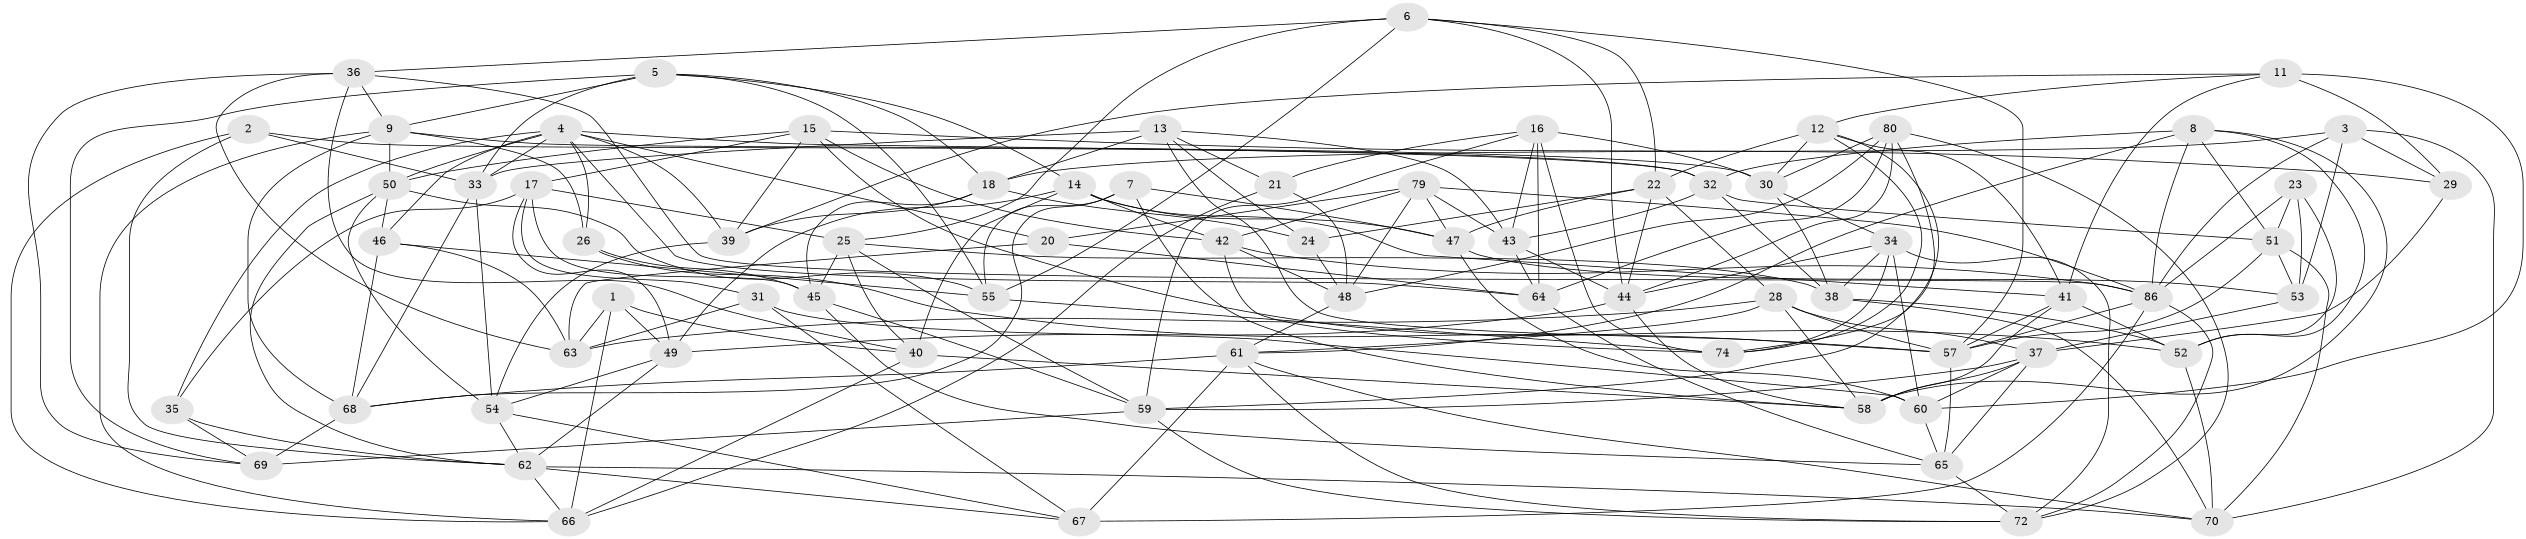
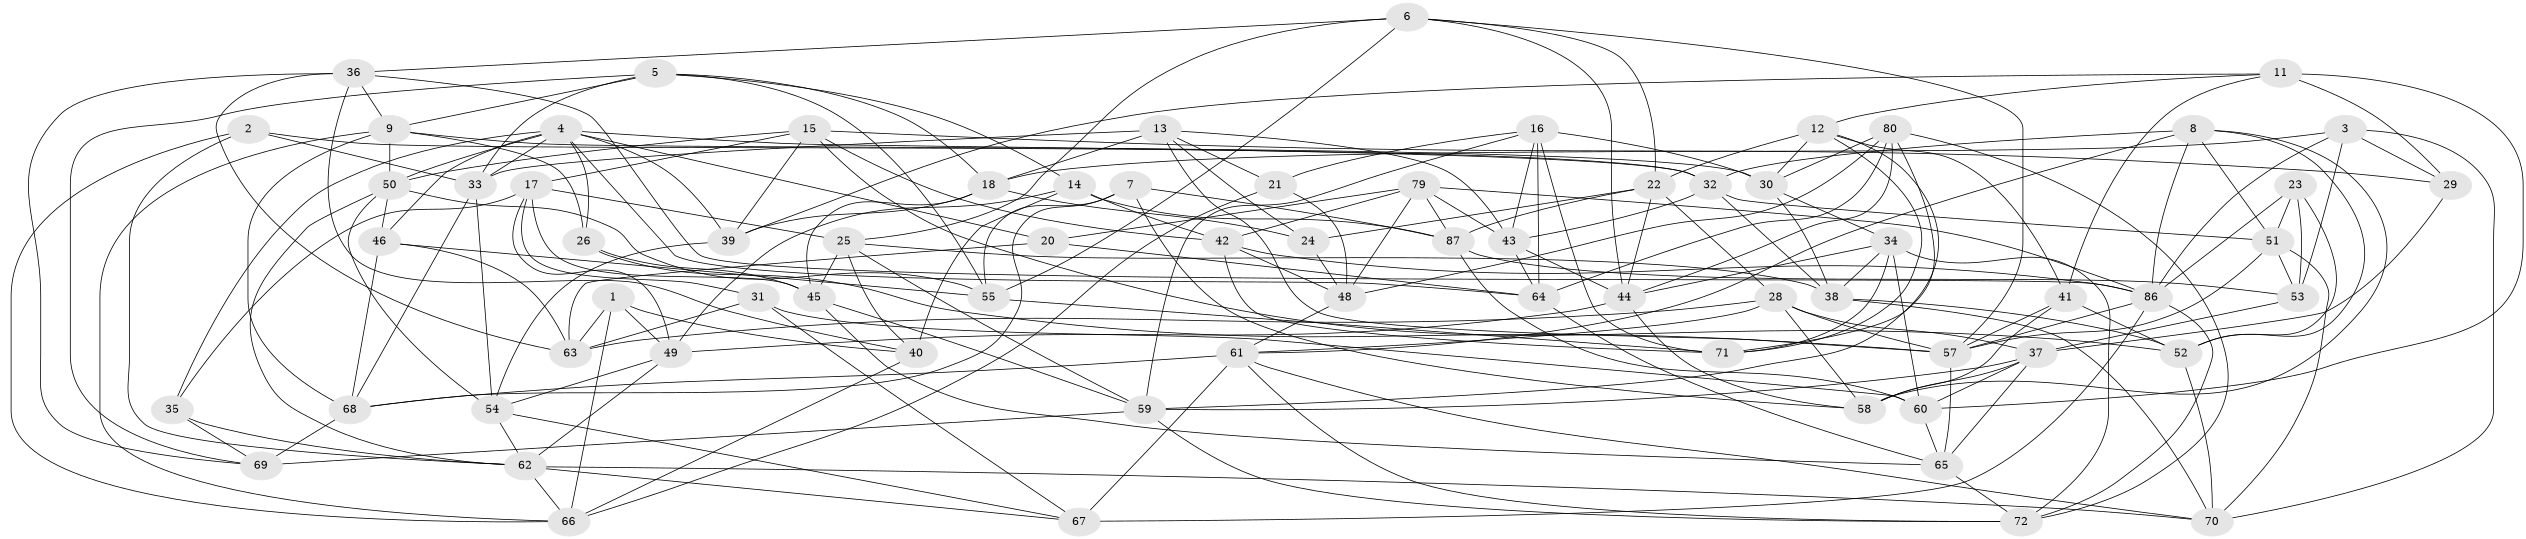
(1453, 242) -> (1453, 242)
(1397, 248) -> none
(1723, 354) -> (1723, 354)
(1391, 382) -> none
